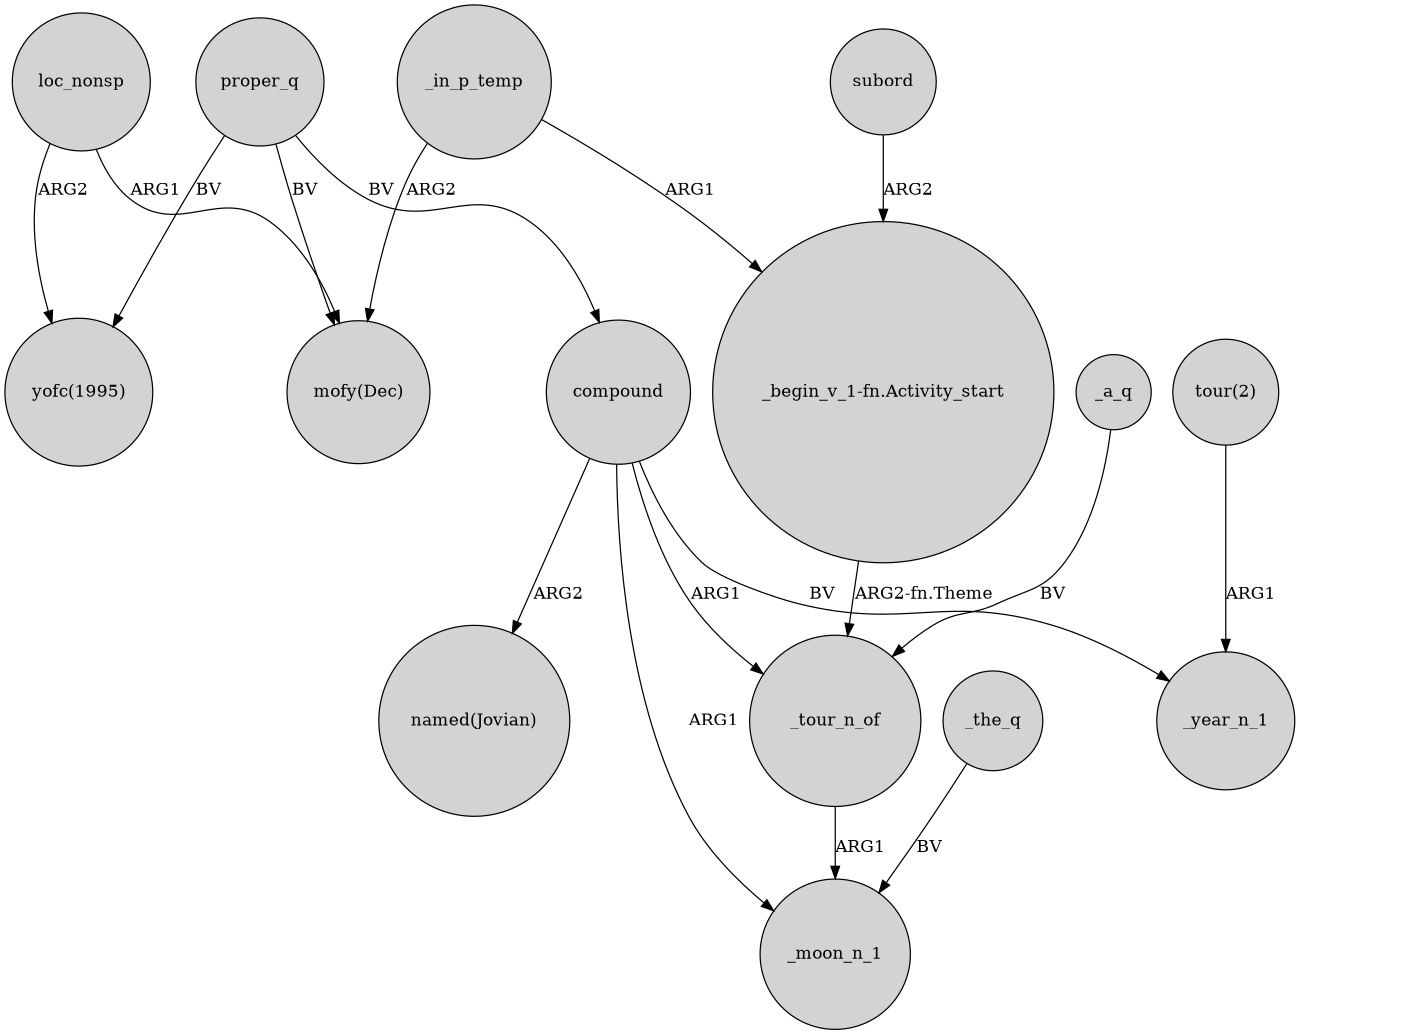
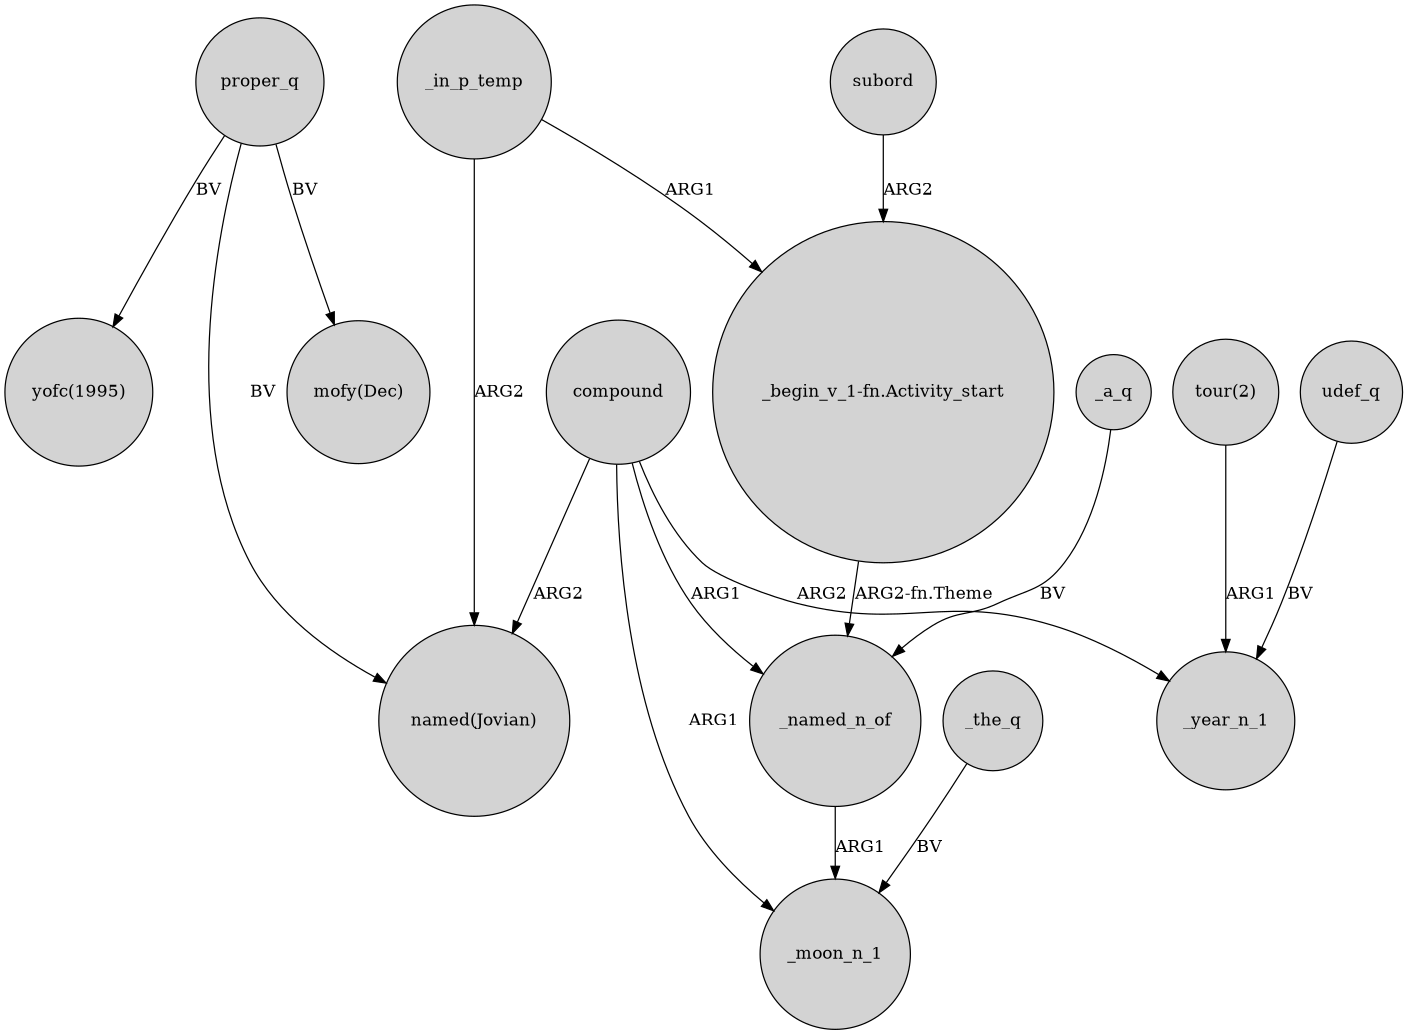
(81, 82) -> none
(457, 207) -> (214, 440)
(391, 223) -> (474, 386)
none -> (1351, 392)
(822, 594) -> (822, 594)
(835, 721) -> (835, 721)
